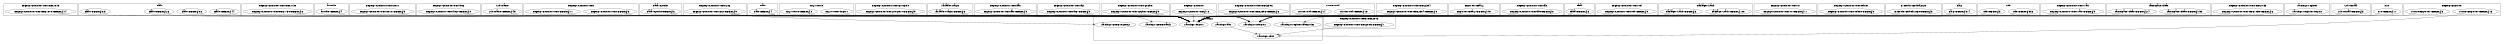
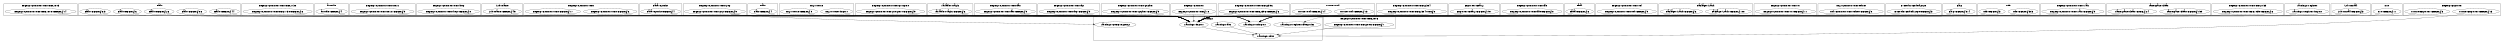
(1851, 6) -> (1851, 6)
none -> (127, 12)
(661, 12) -> (661, 12)
(1412, 12) -> (1412, 12)
(1851, 12) -> (1851, 12)
(2132, 12) -> (2132, 12)
(1359, 19) -> (1359, 19)
(1158, 25) -> none
none -> (1227, 32)
